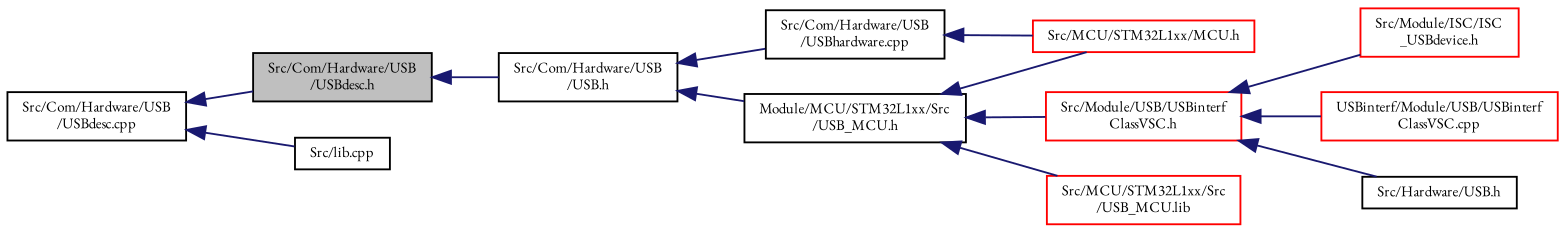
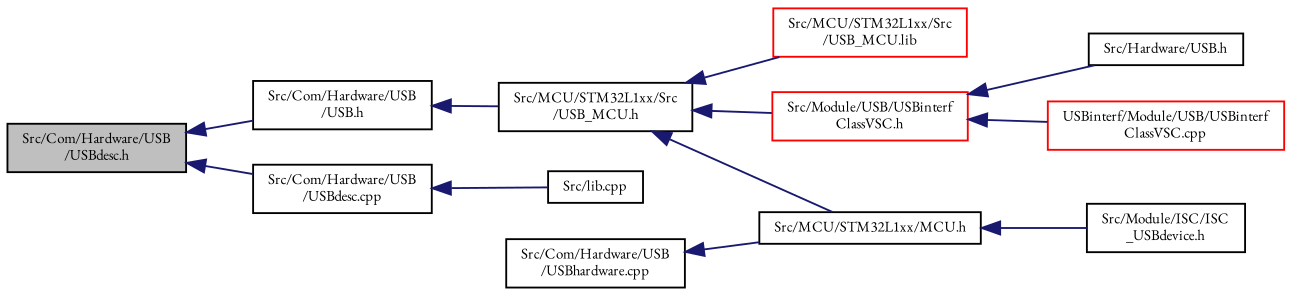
(1440, 33) -> (1166, 228)
(1144, 36) -> (870, 228)
(731, 54) -> none
(1304, 71) -> (1044, 228)
(229, 95) -> (229, 170)
(855, 118) -> (596, 107)
